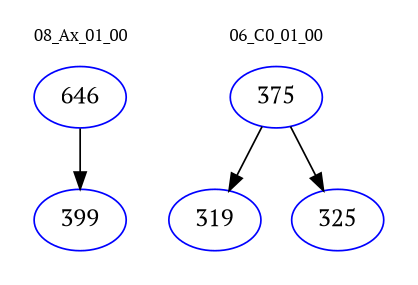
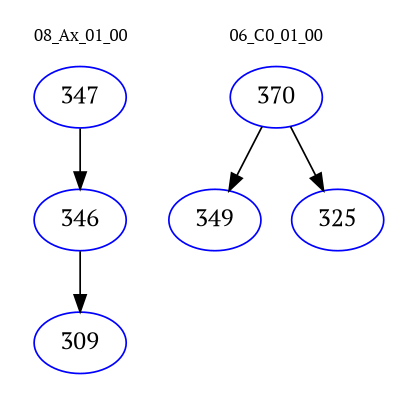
none -> (80, 97)
(80, 97) -> (80, 220)
(276, 97) -> (276, 97)
(80, 220) -> (80, 343)
(215, 220) -> (215, 220)
